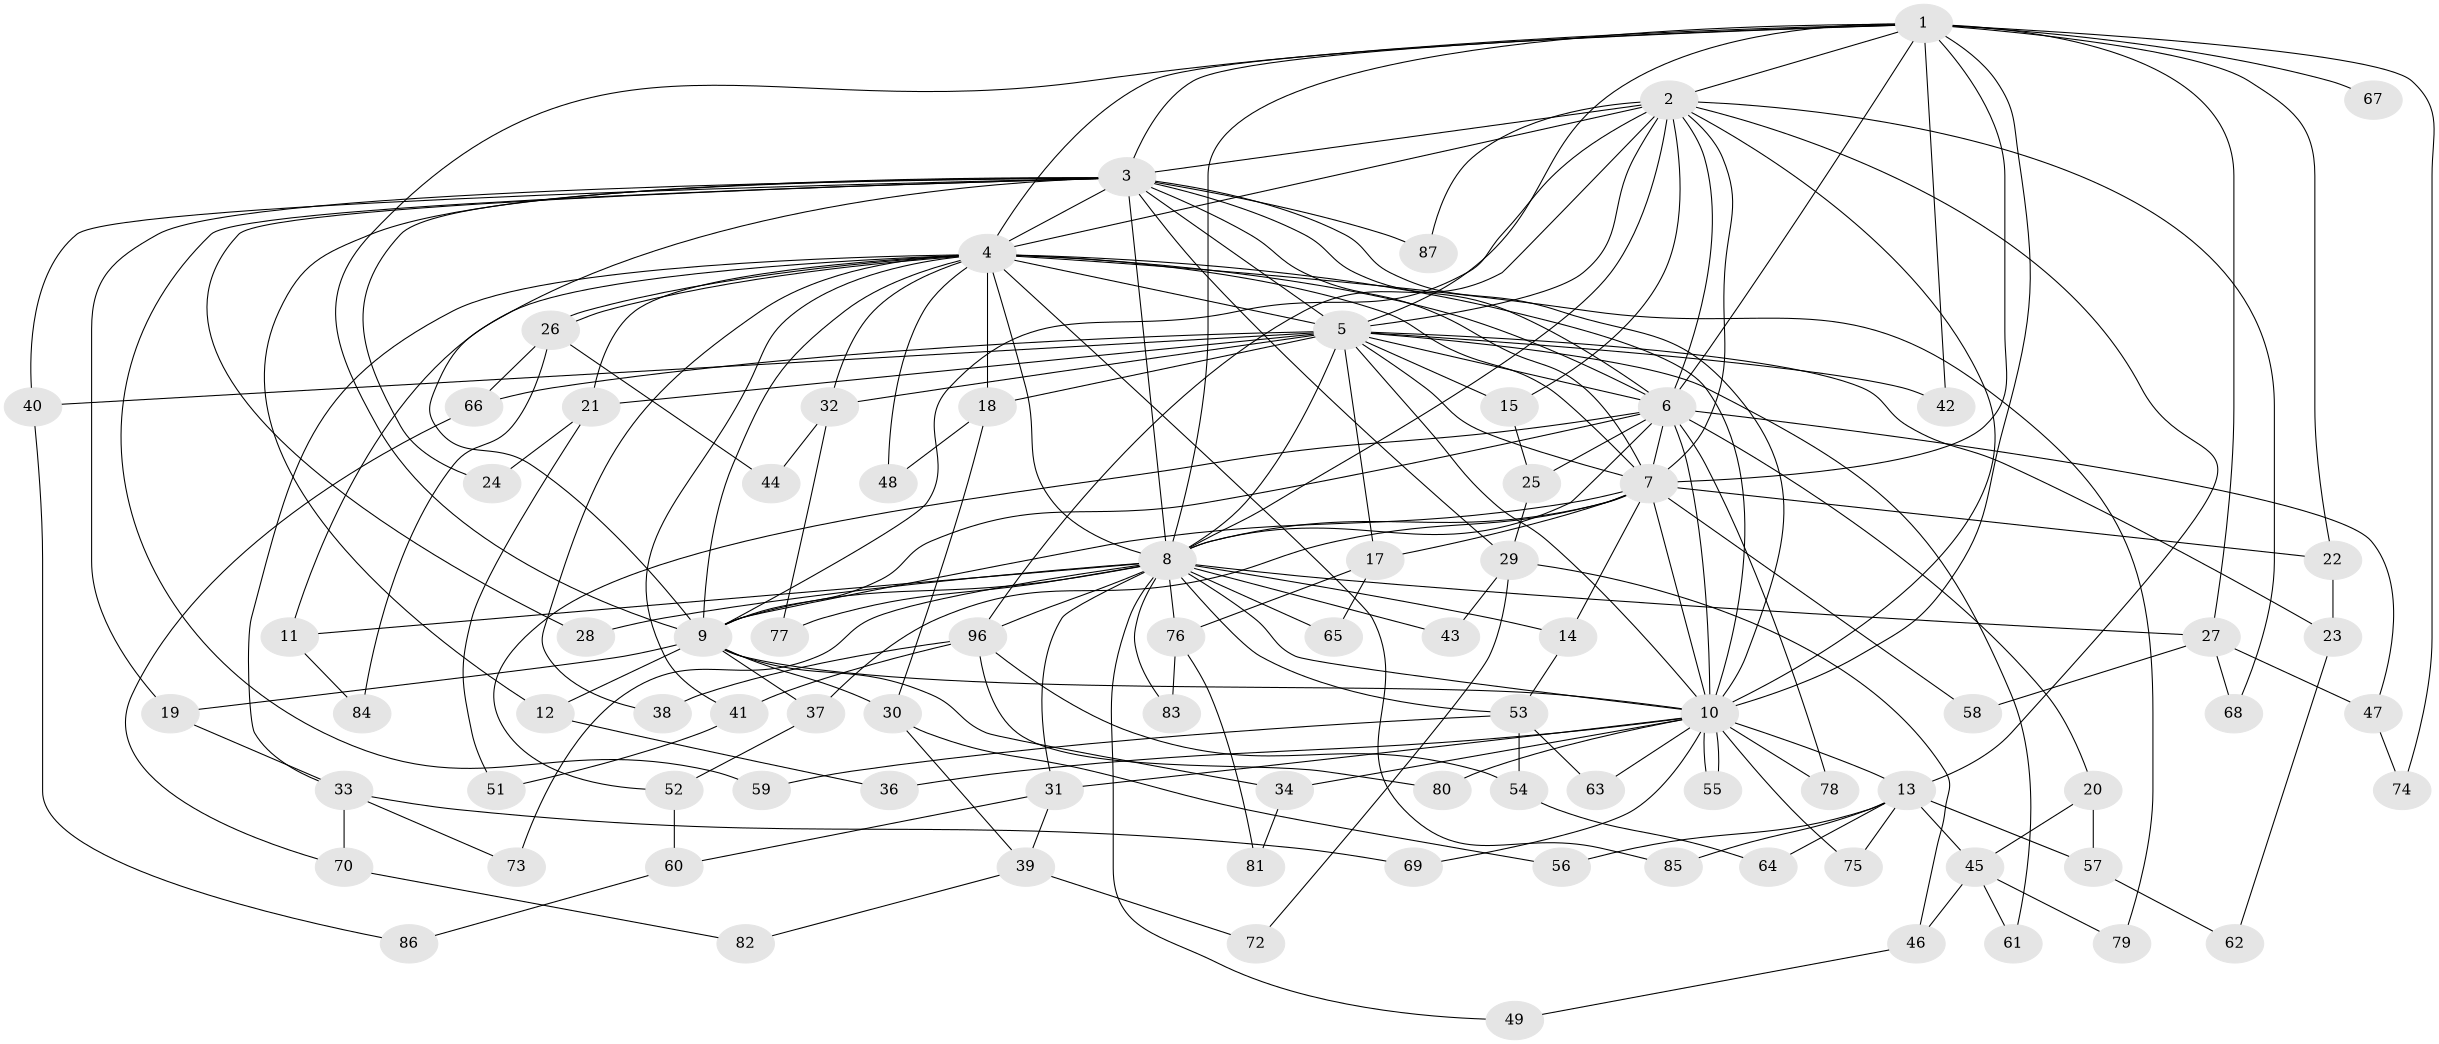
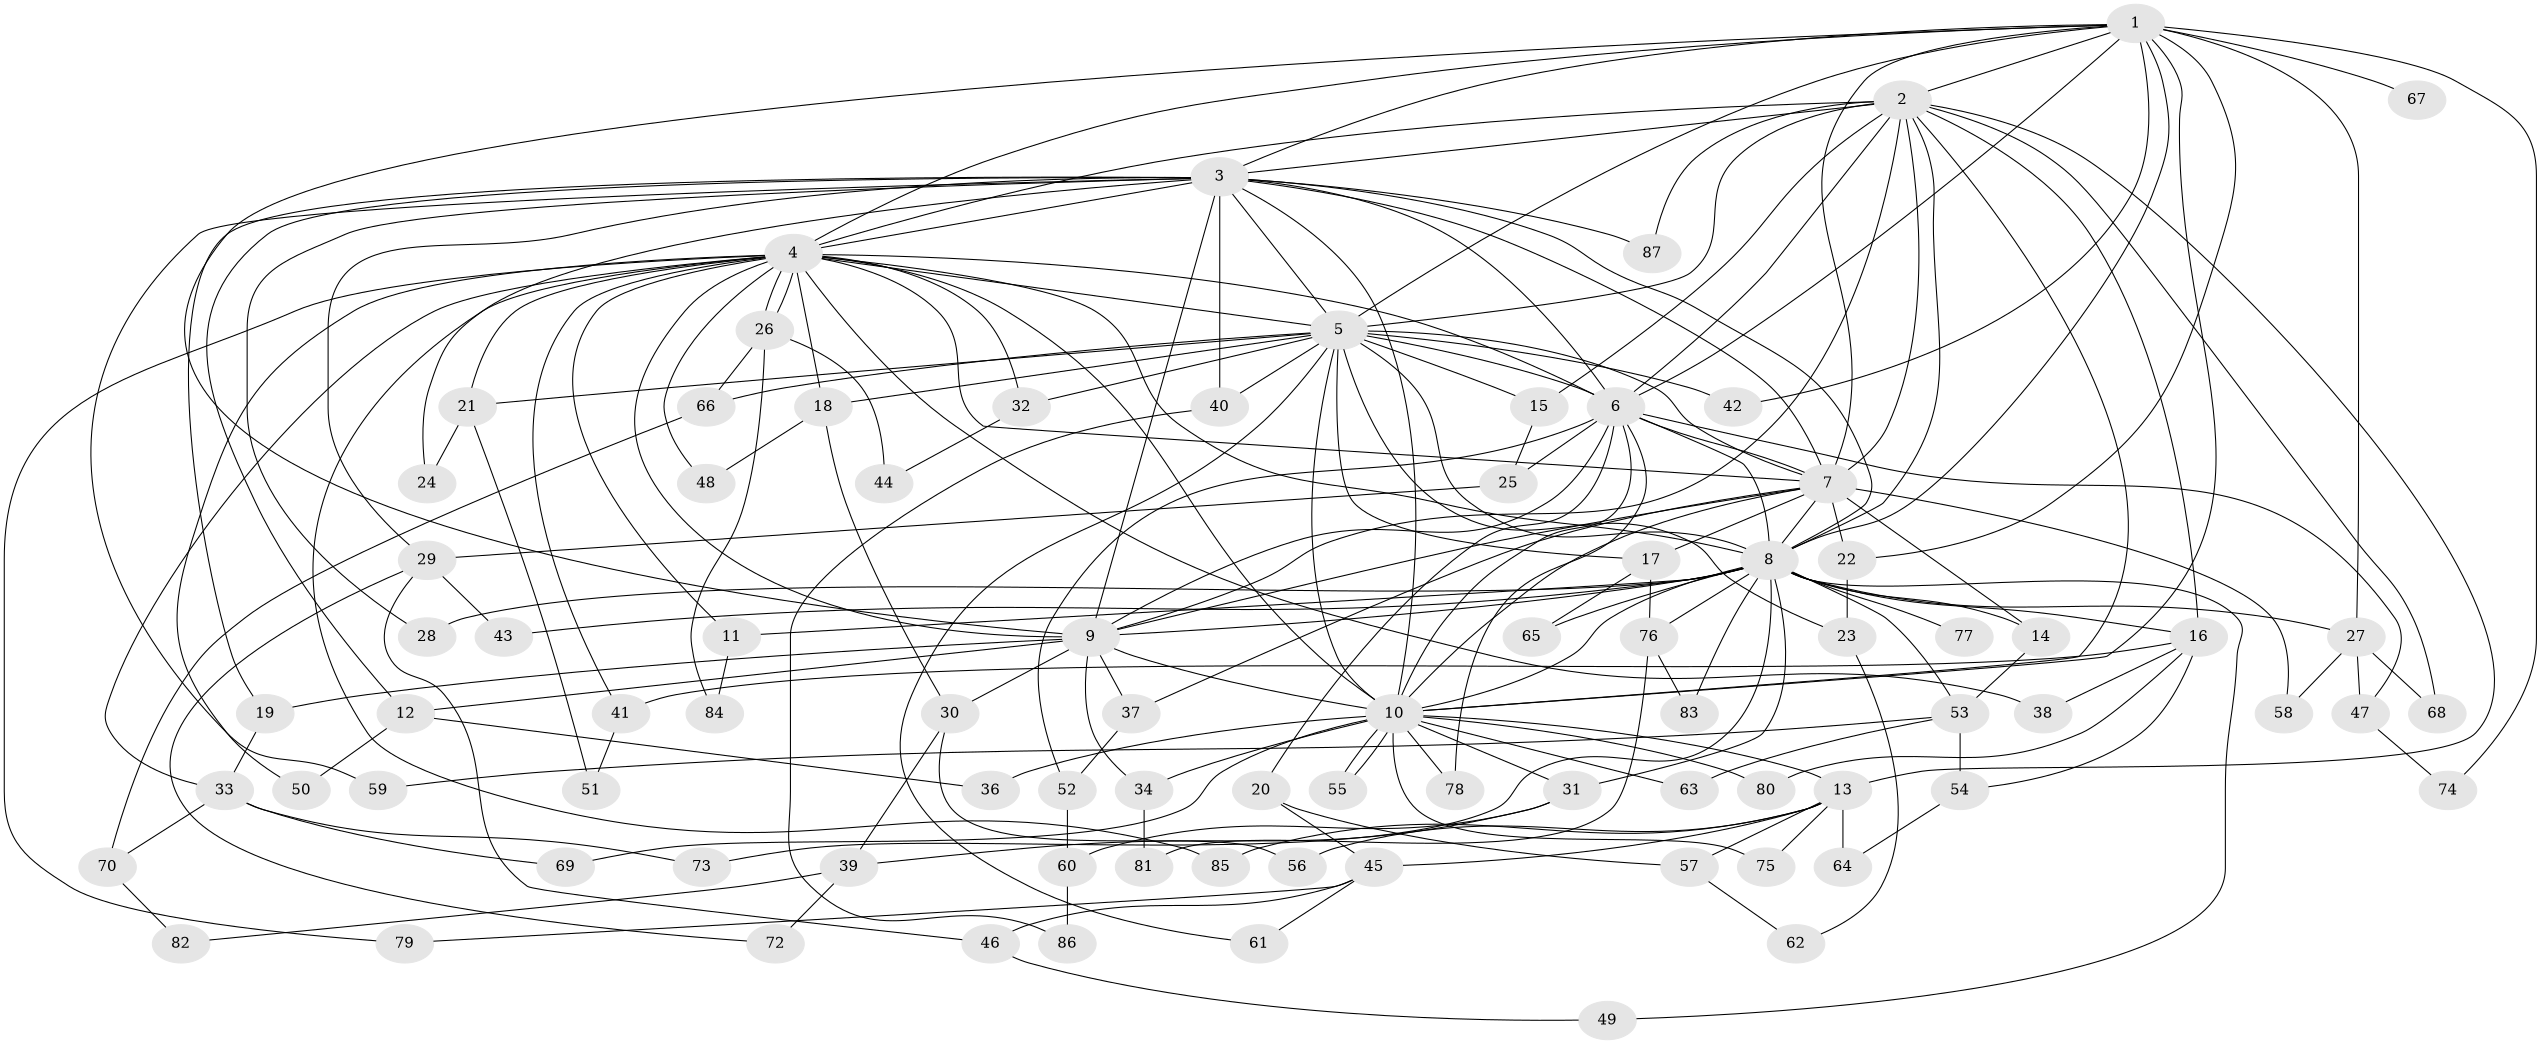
(806, 517) -> none
(978, 637) -> (2199, 637)
none -> (301, 790)
